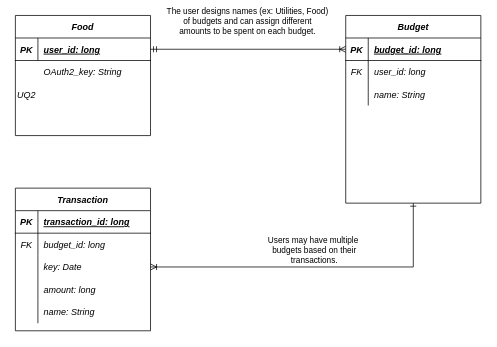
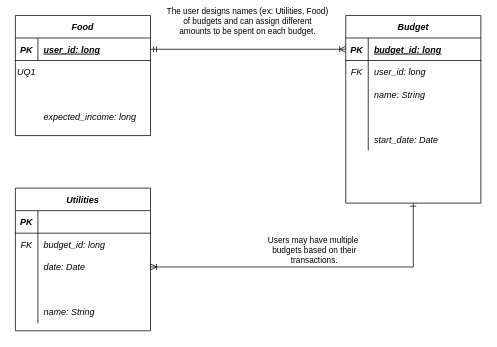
none -> (27, 72)
(94, 72) -> none
(27, 94) -> none
none -> (94, 117)
none -> (424, 139)
(83, 200) -> (83, 200)
(94, 222) -> none
(64, 267) -> (66, 267)
(94, 289) -> none
